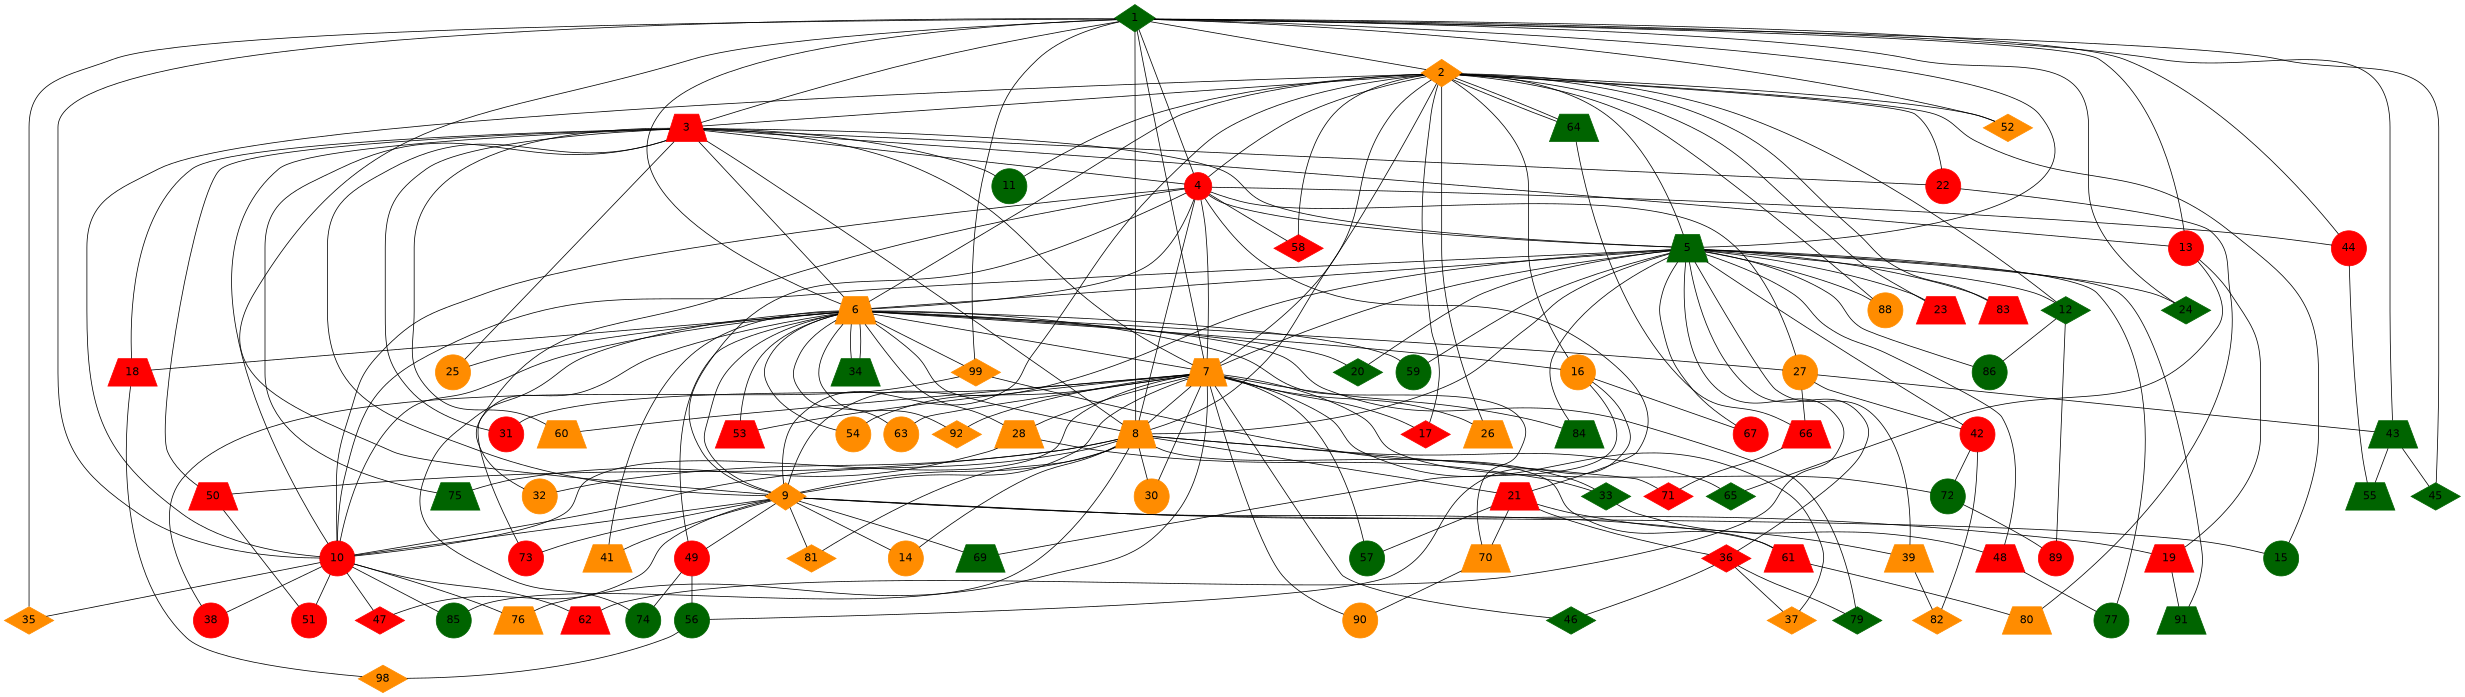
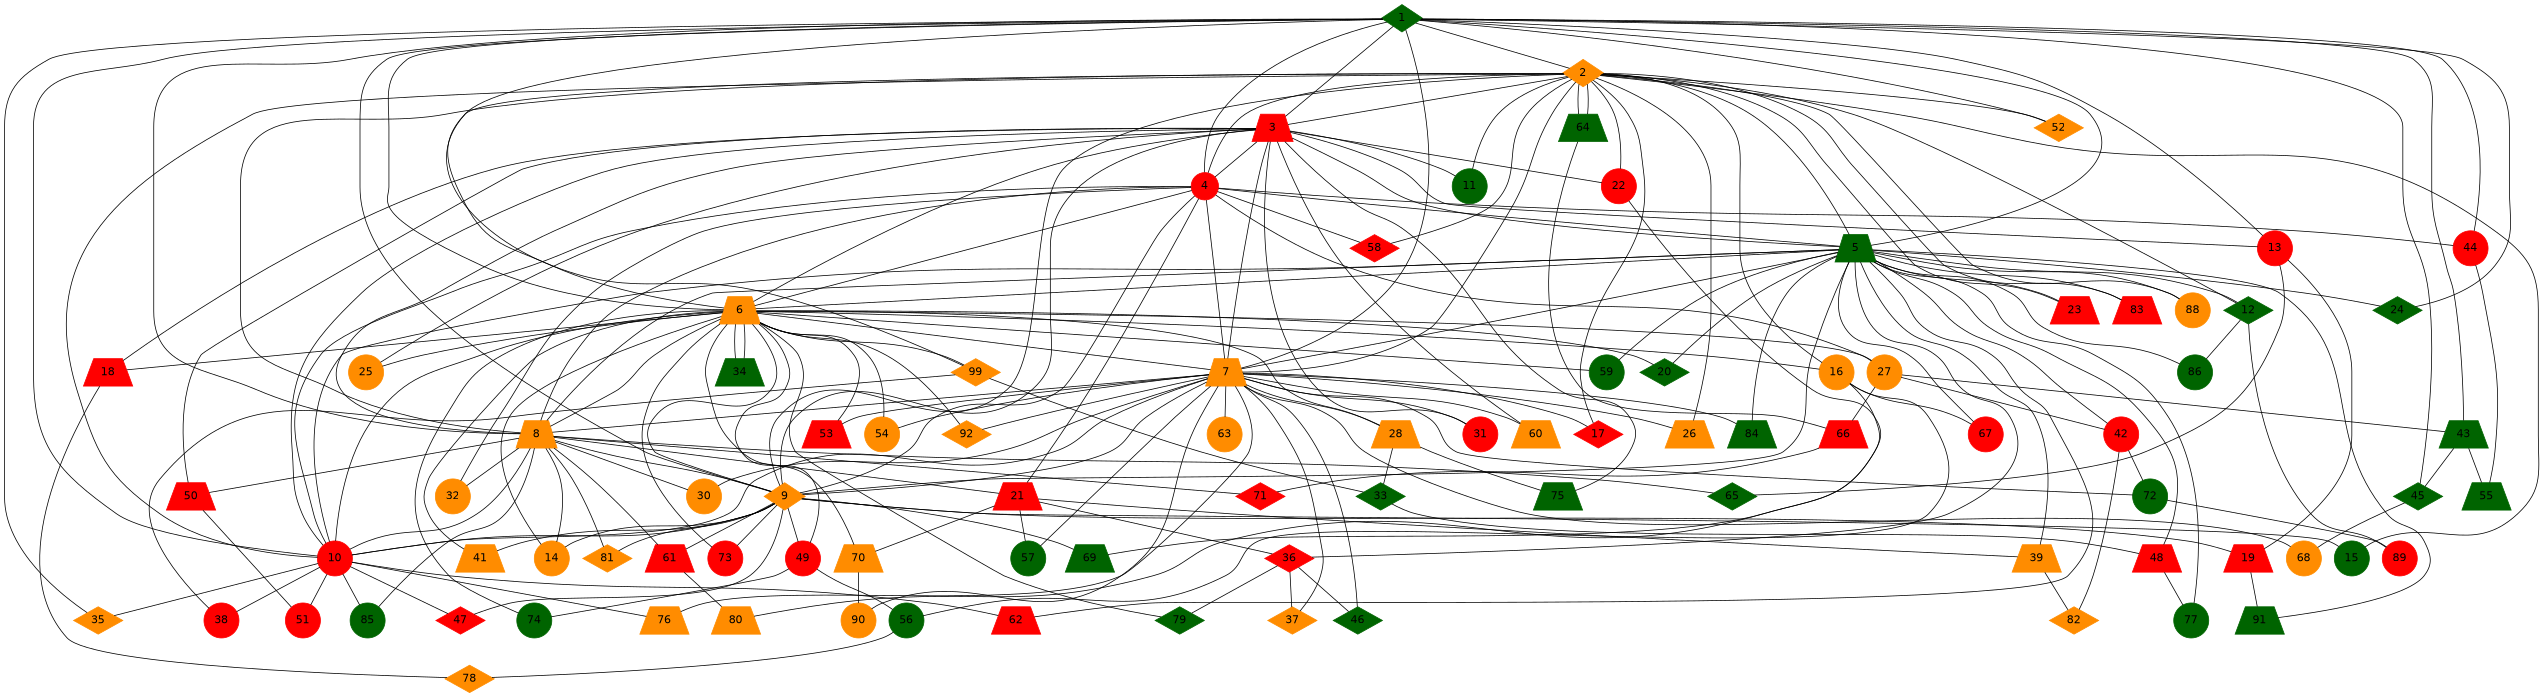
(797, 386) -> (547, 386)
none -> (2304, 558)
(383, 679) -> (470, 679)
